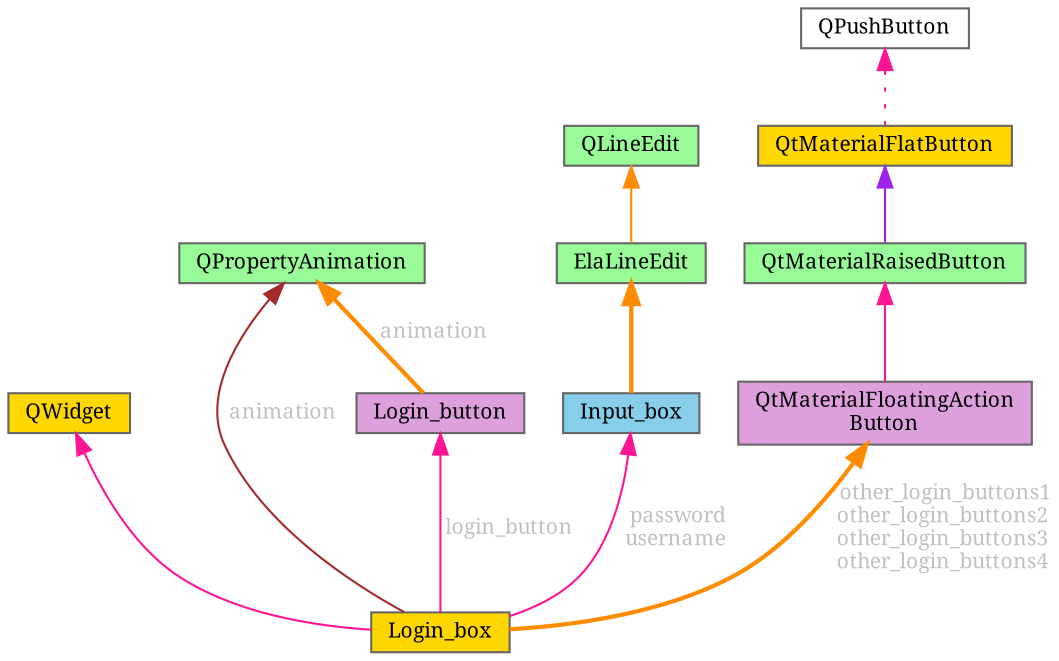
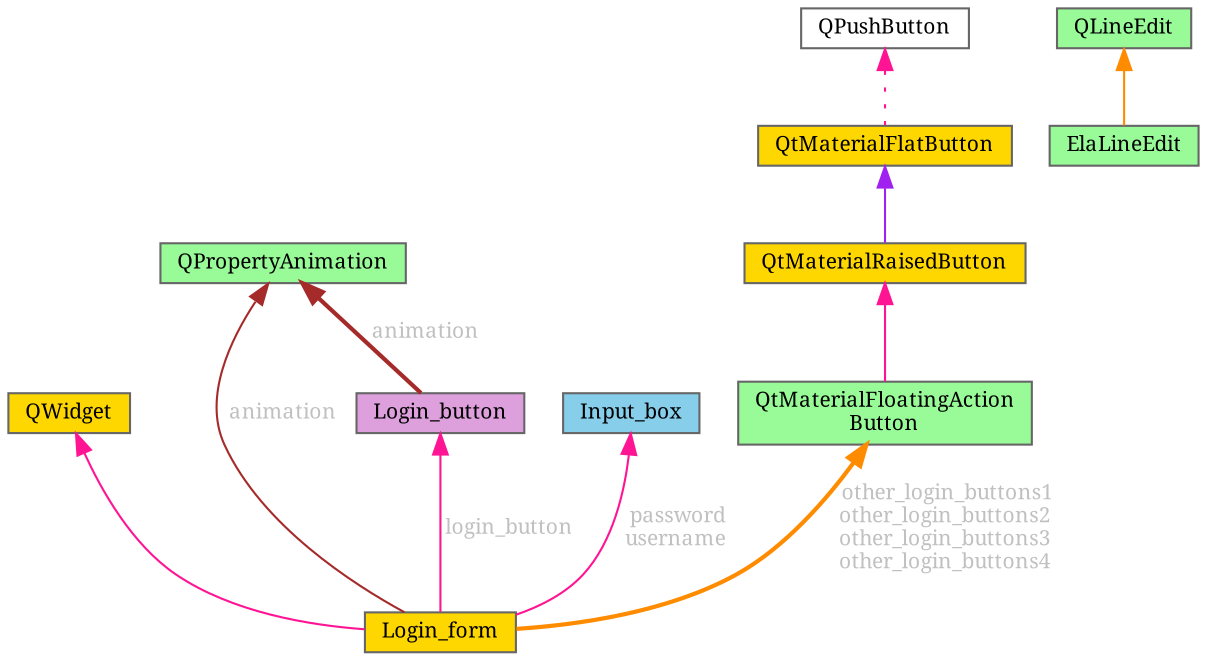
(885, 263) -> (885, 263)
(379, 346) -> (370, 346)
(631, 349) -> none
(885, 413) -> (885, 413)
(440, 632) -> (440, 632)
